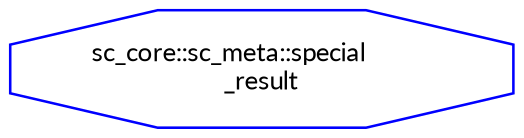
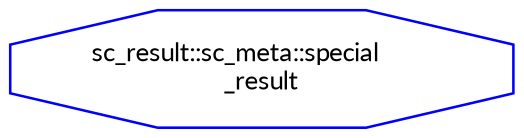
(262, 69) -> (262, 69)
